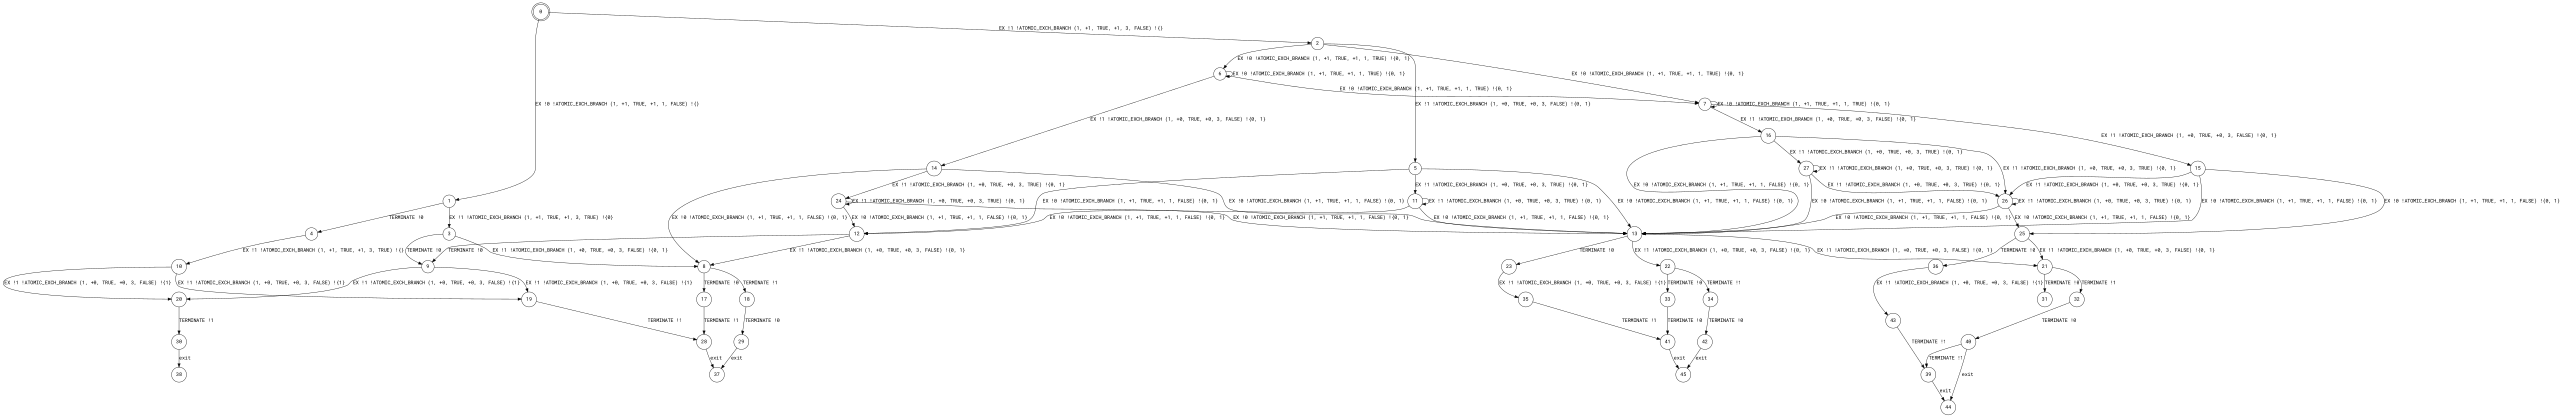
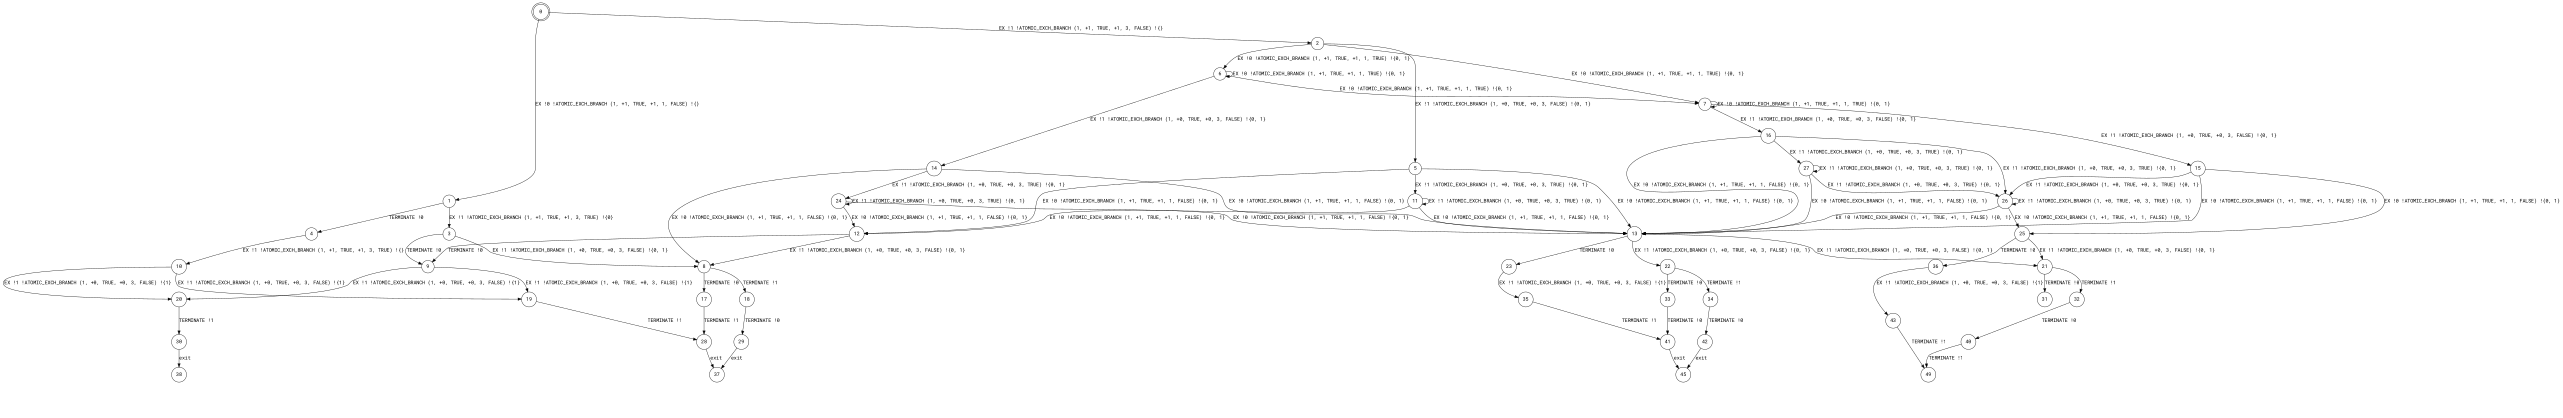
(1928, 375) -> (1928, 375)
(1948, 407) -> none
